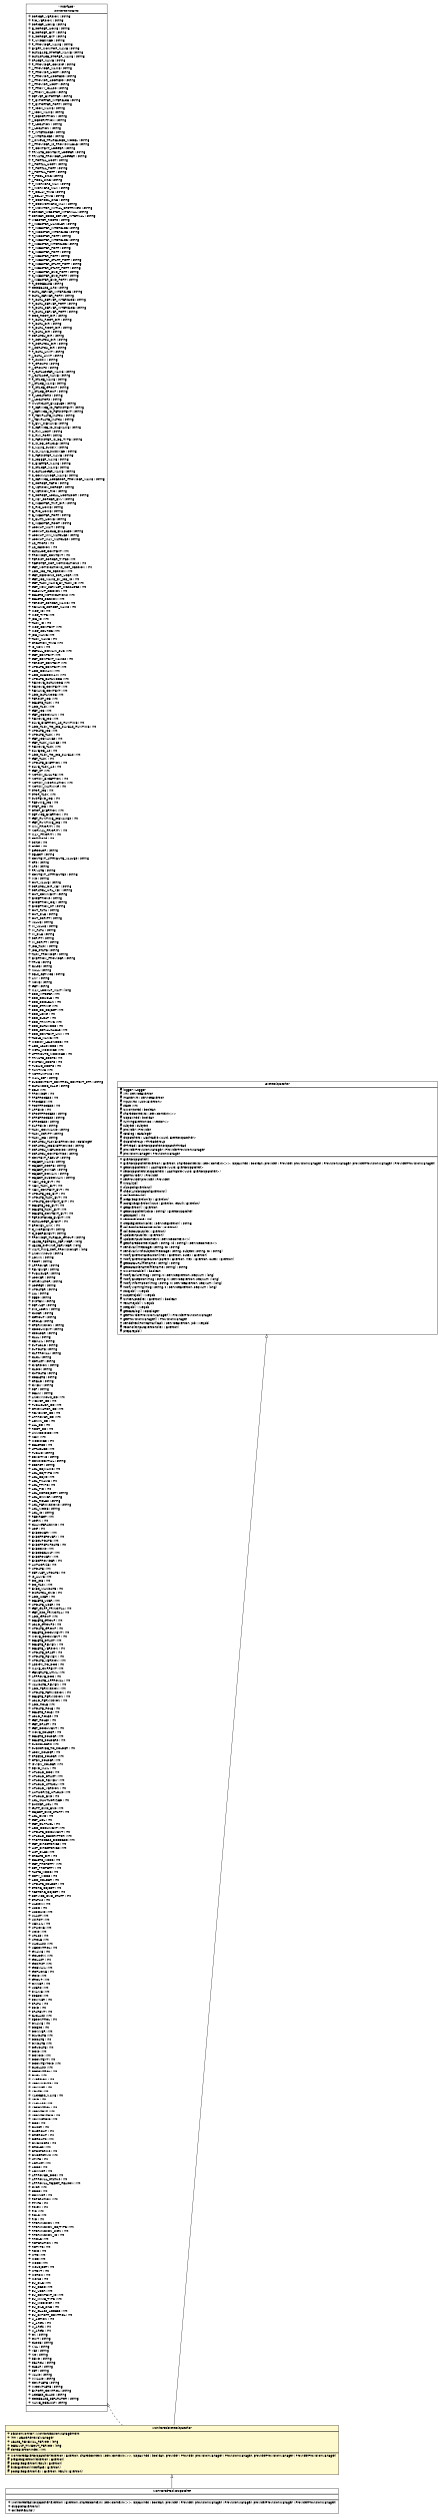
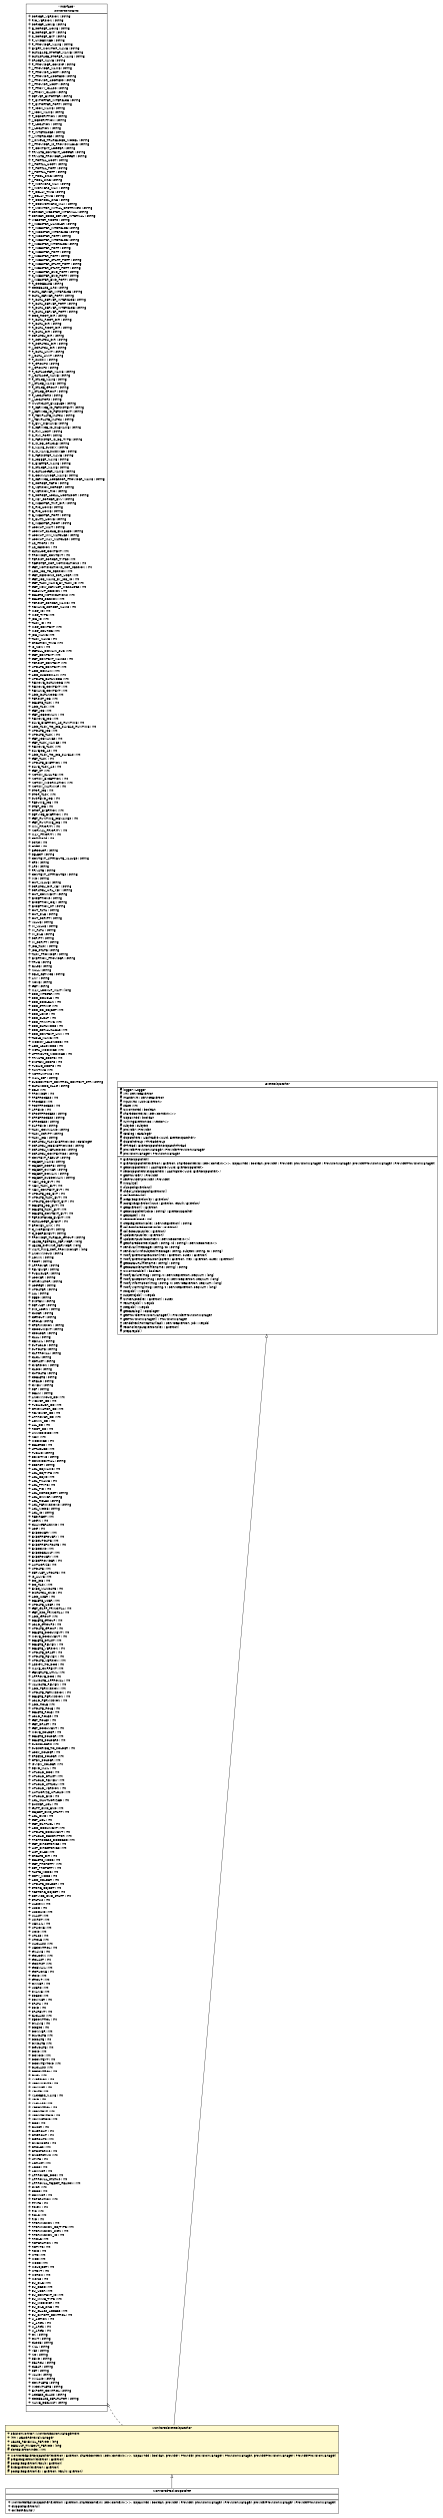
(148, 1299) -> (147, 1299)
(34, 2468) -> (33, 2468)
